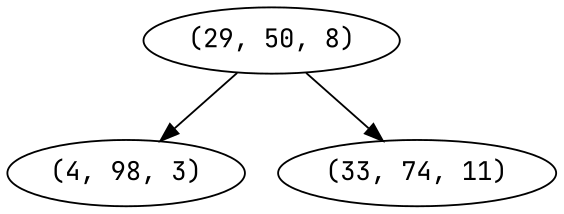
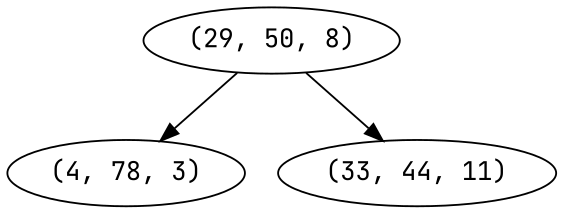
(126, 173) -> (126, 173)
(417, 173) -> (417, 173)
